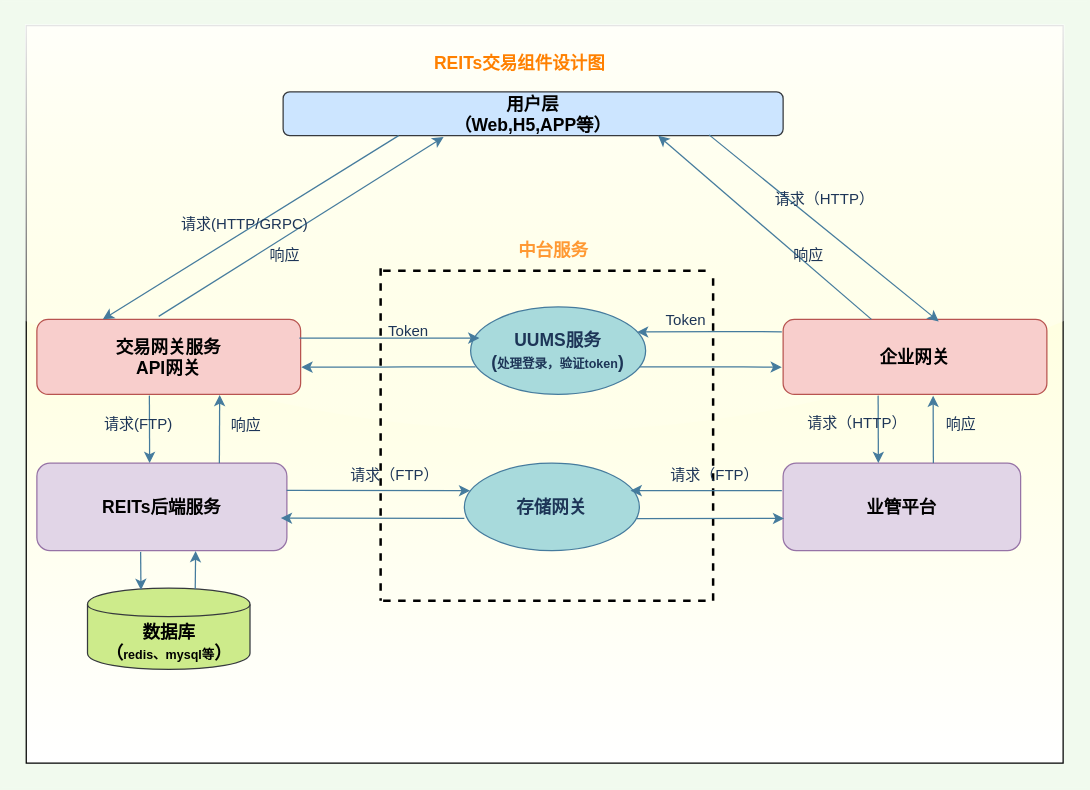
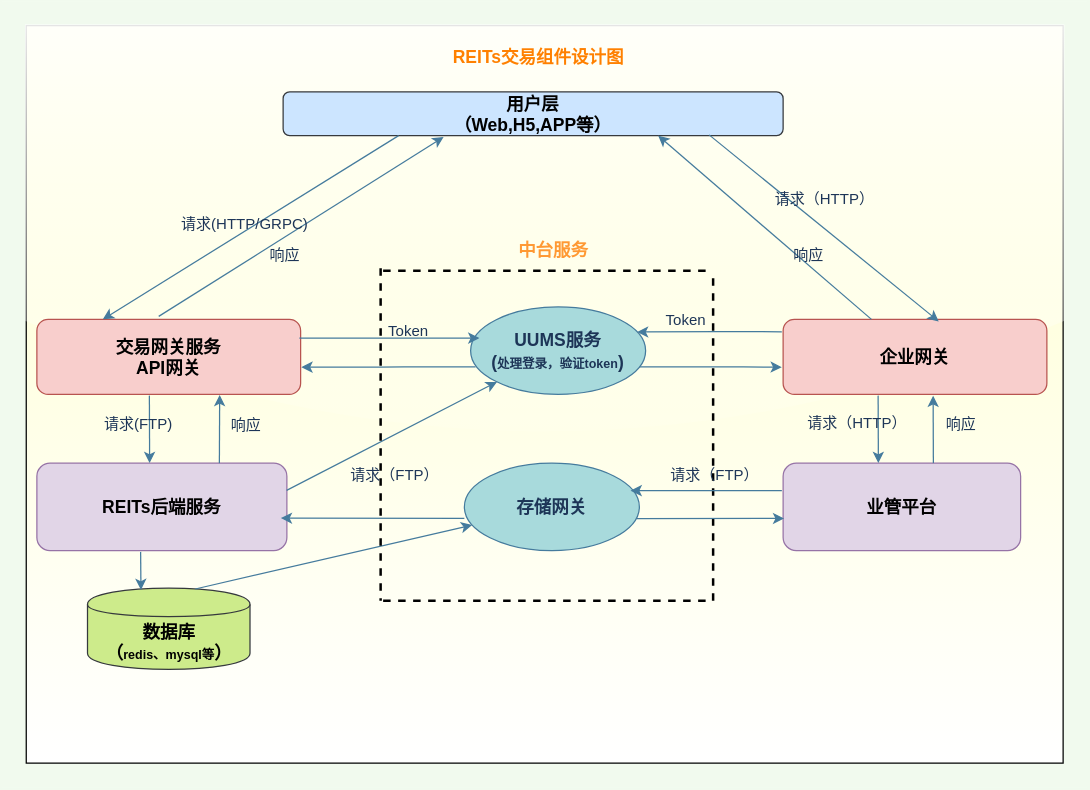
(519, 63) -> (538, 57)
(374, 491) -> (388, 438)
(195, 575) -> (330, 558)
